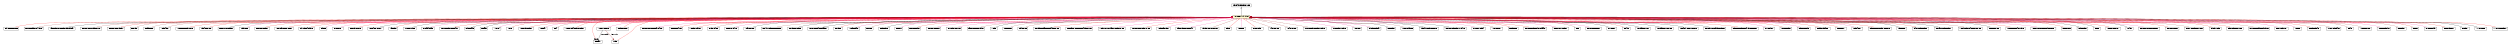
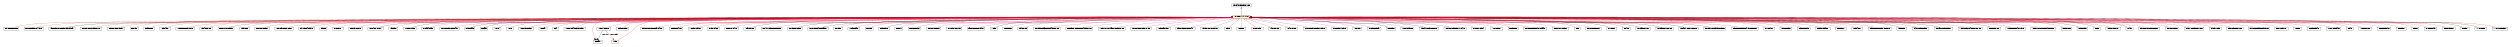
(605, 35) -> (605, 35)
(614, 35) -> (614, 35)
